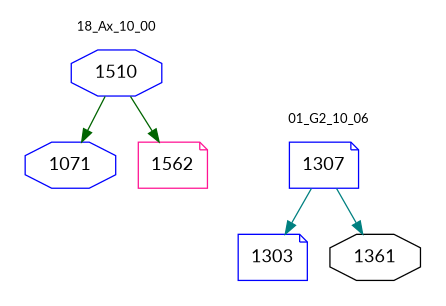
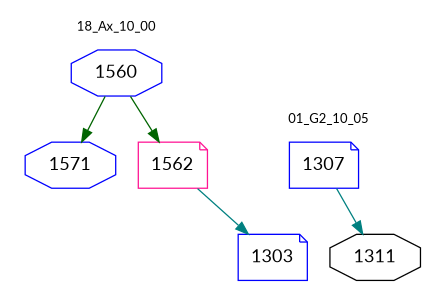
(117, 73) -> (117, 73)
(329, 120) -> (329, 120)
(70, 165) -> (70, 165)
(302, 206) -> (218, 207)
(375, 257) -> (375, 257)
